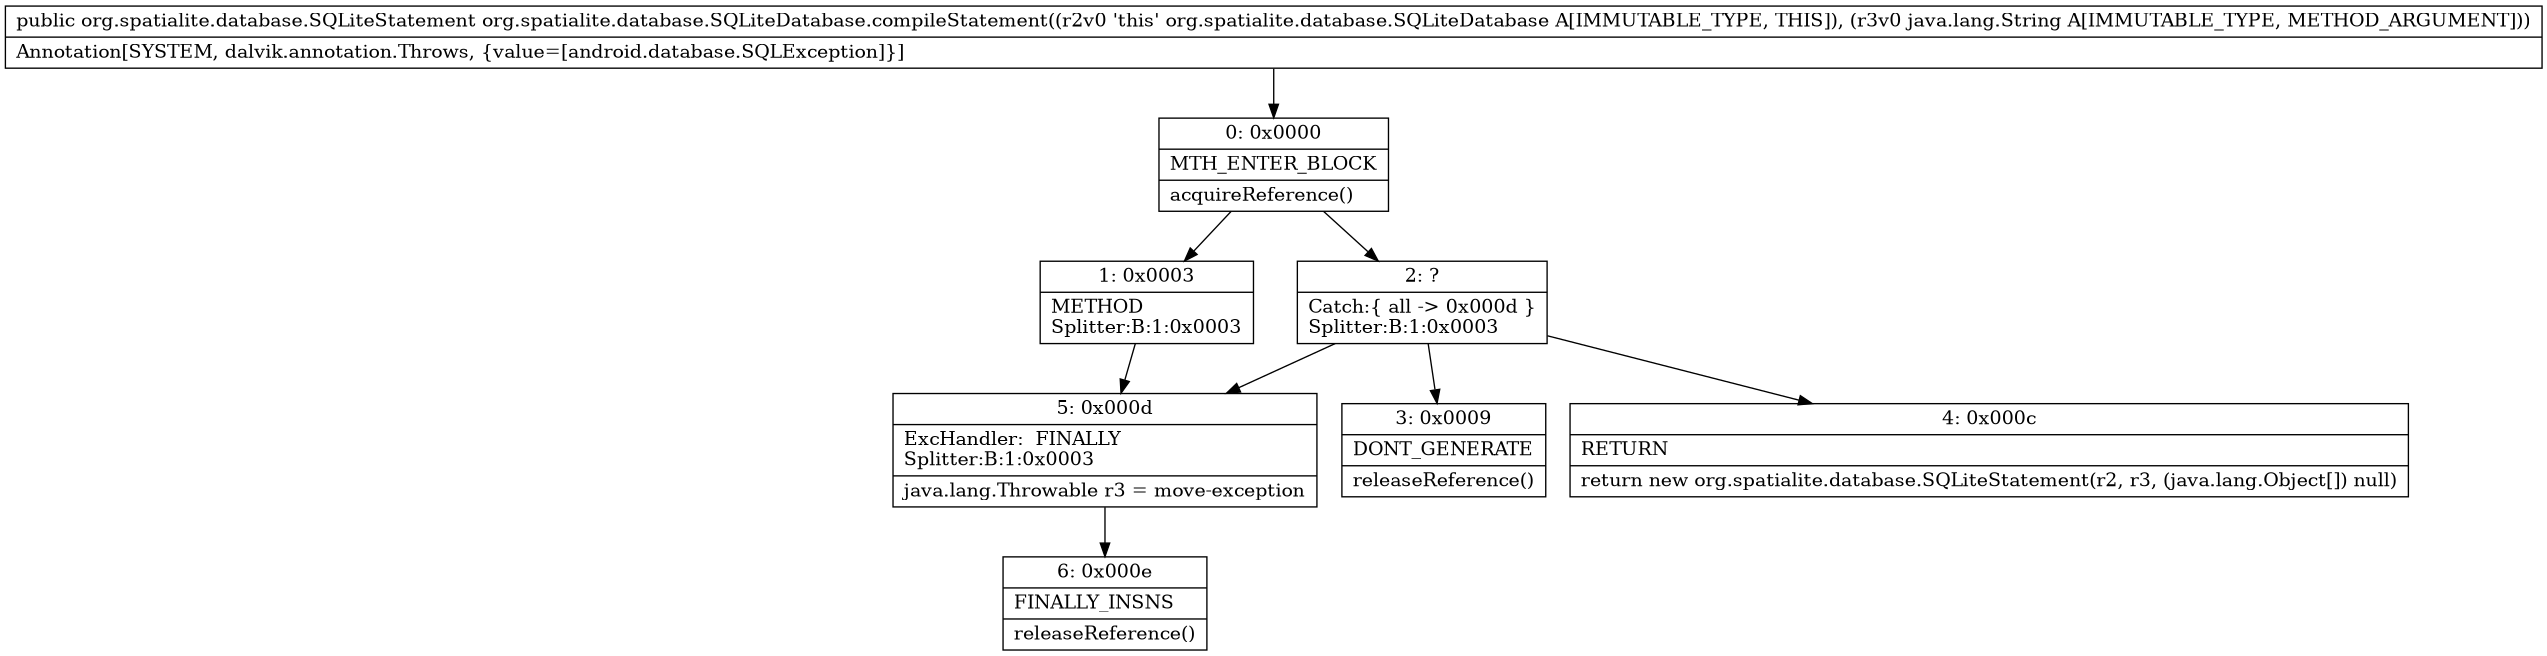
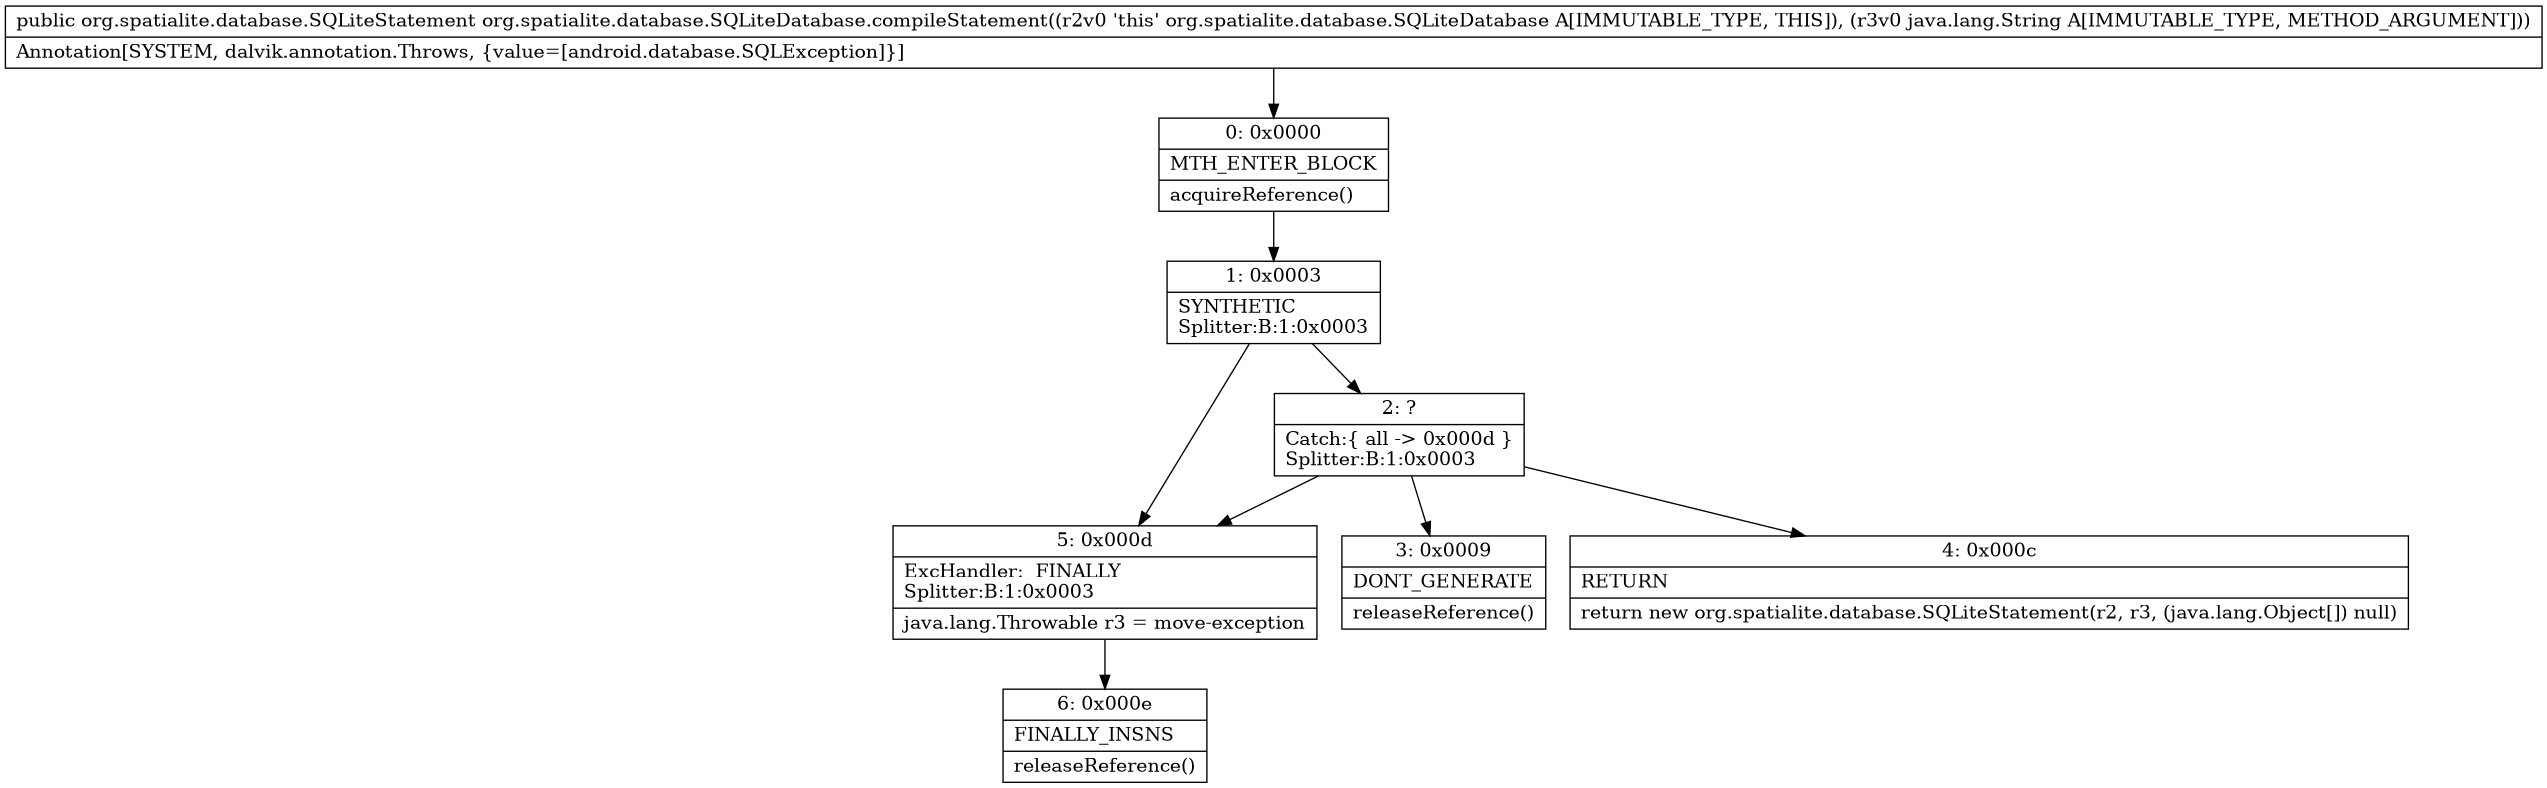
(1346, 232) -> (1332, 364)
(1098, 307) -> (1237, 307)
